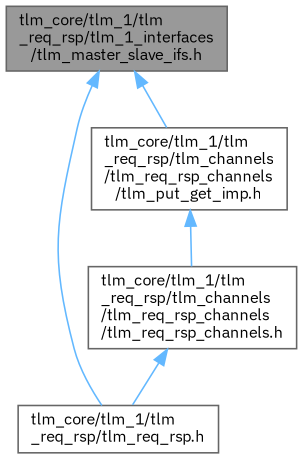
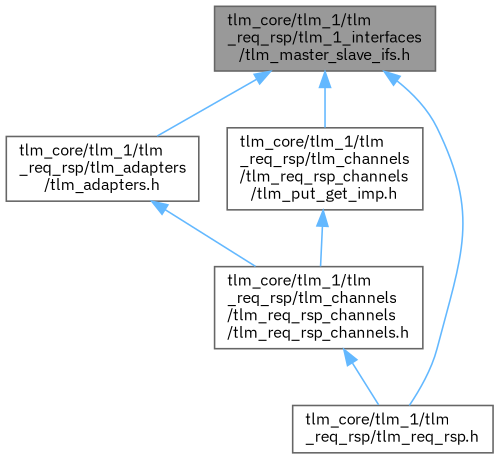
none -> (103, 169)
